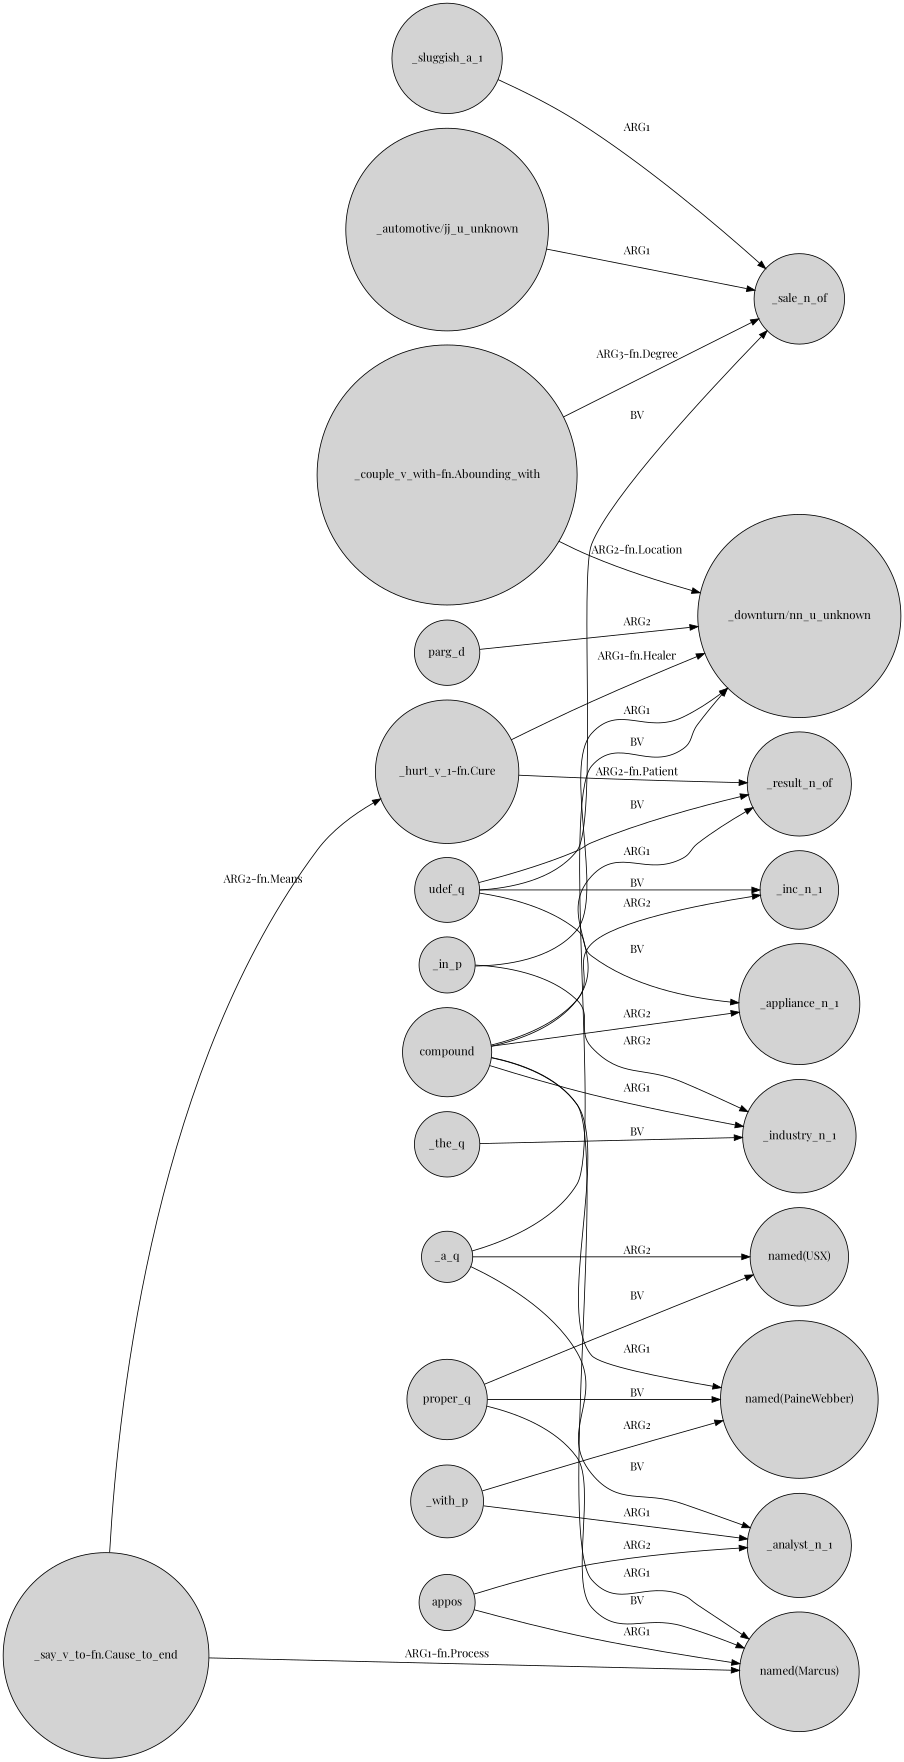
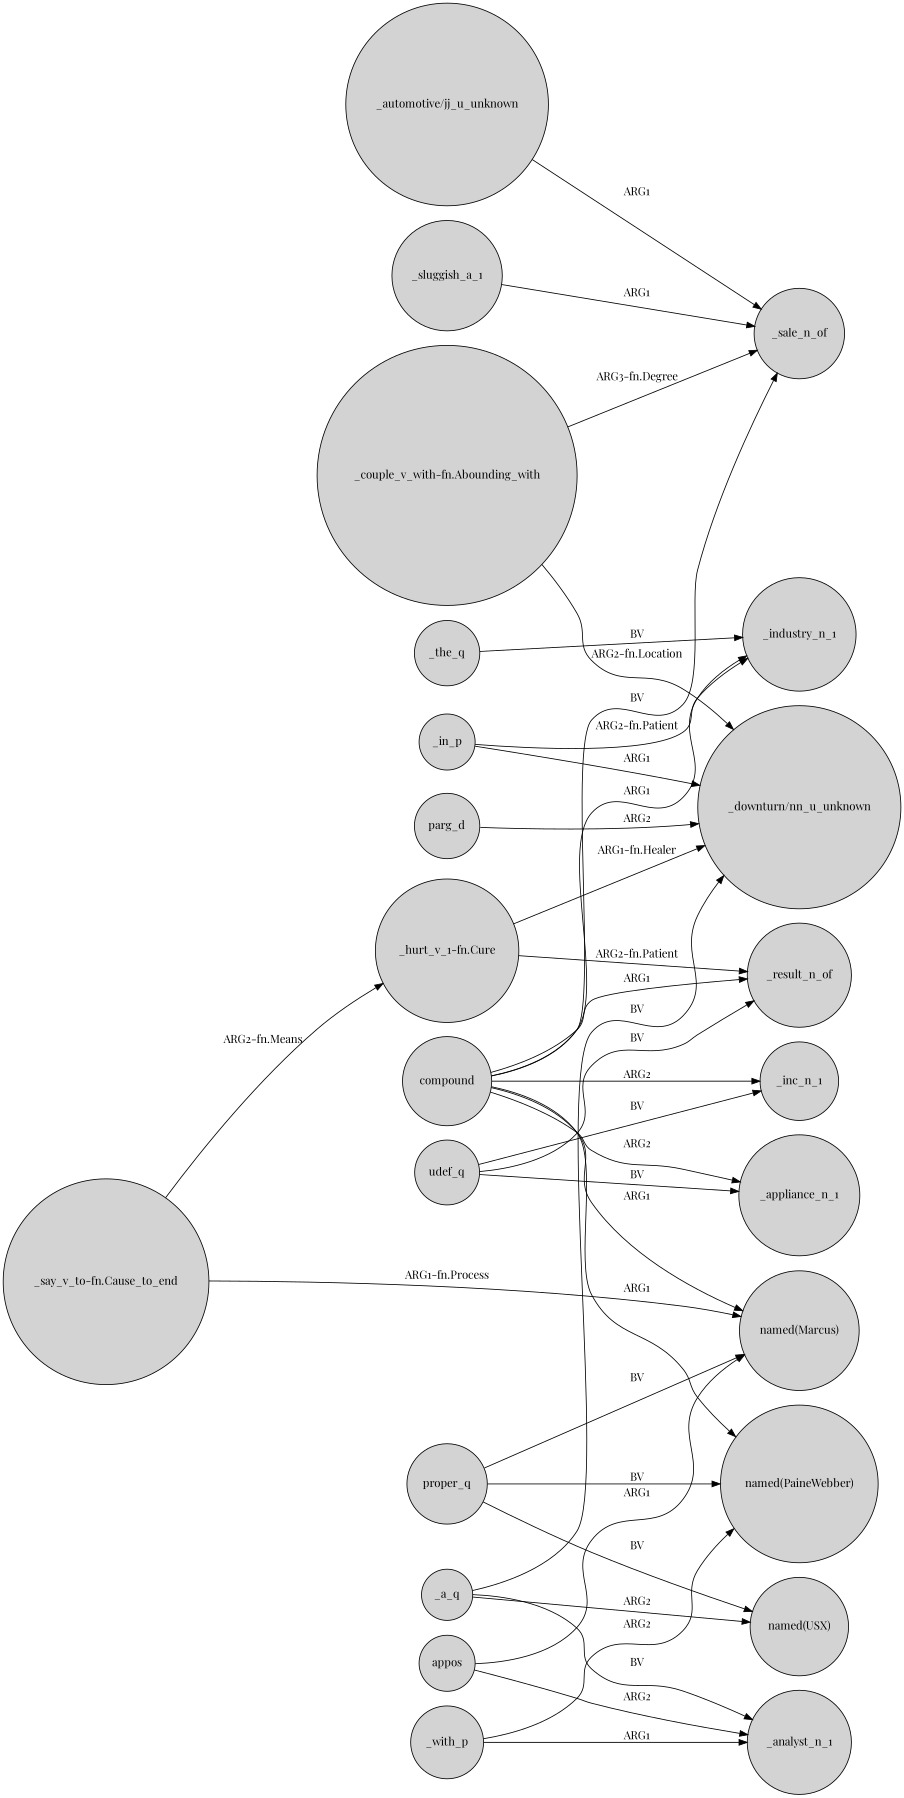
(587, 617) -> (603, 711)
(637, 1041) -> (637, 726)
